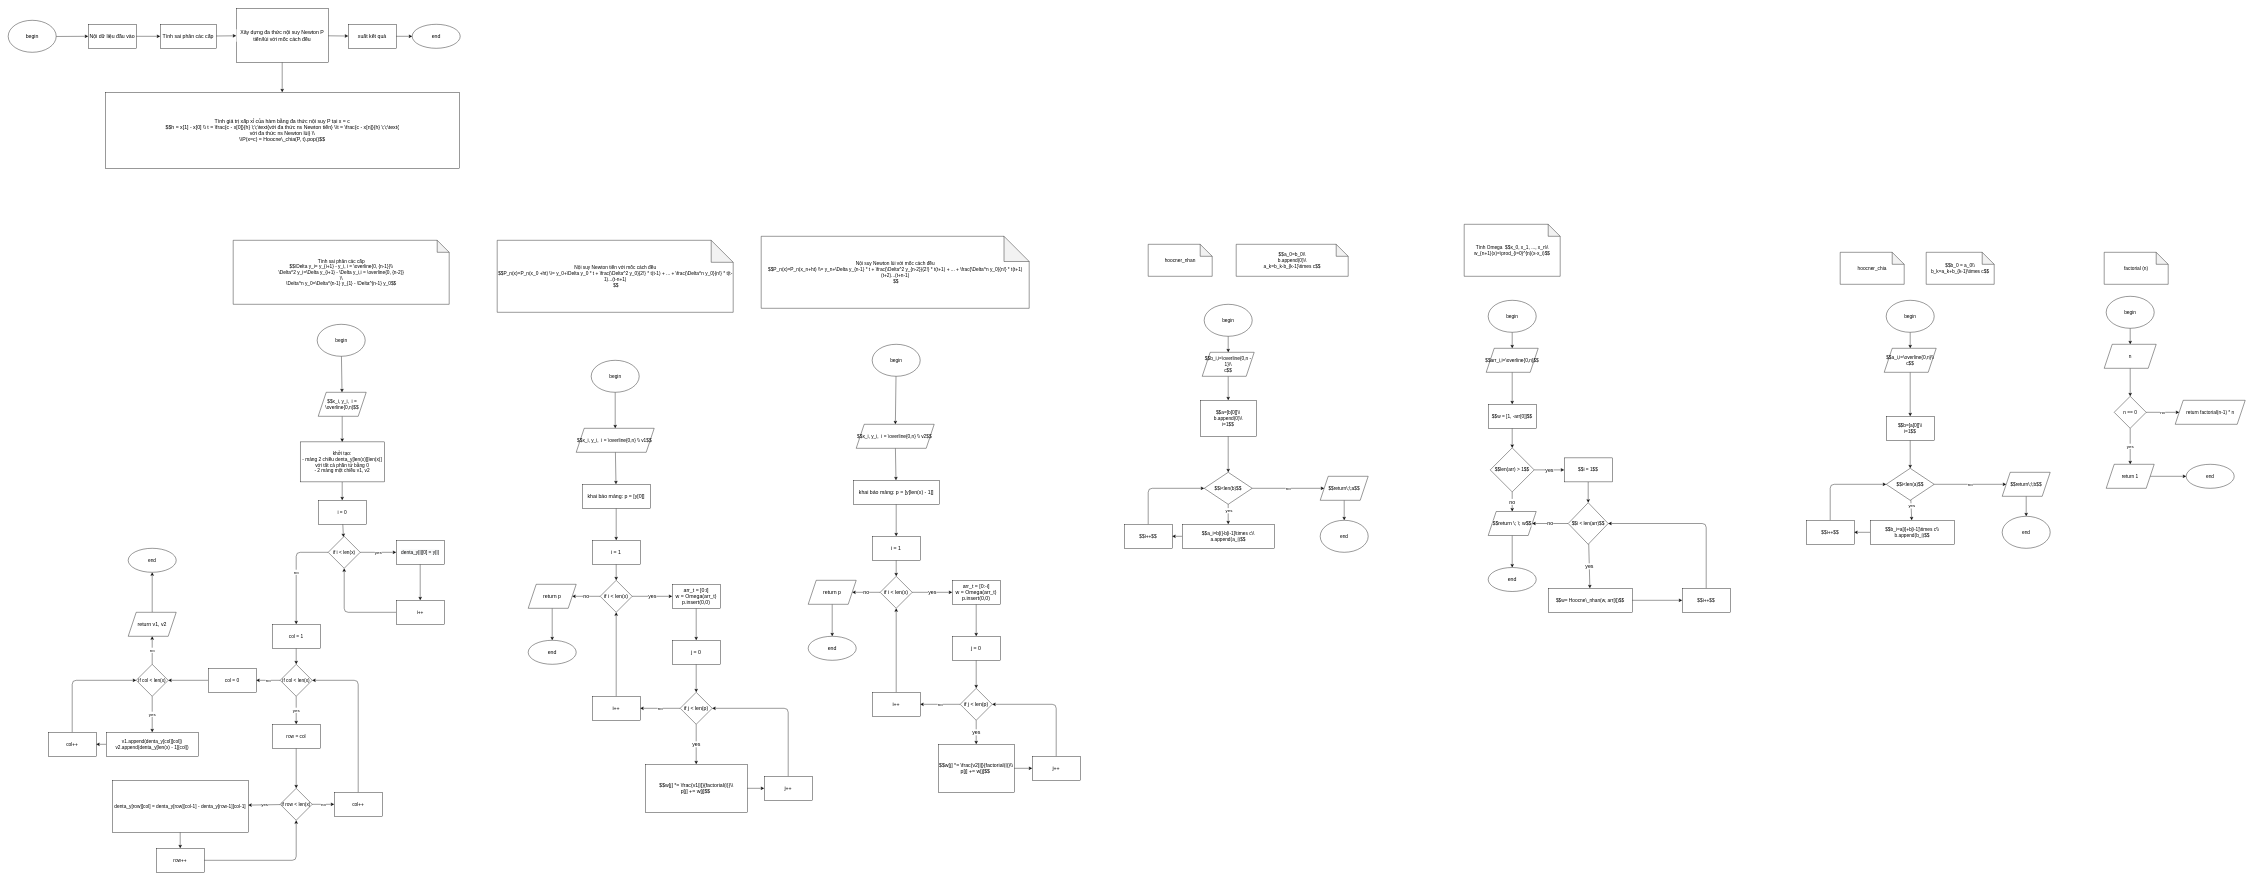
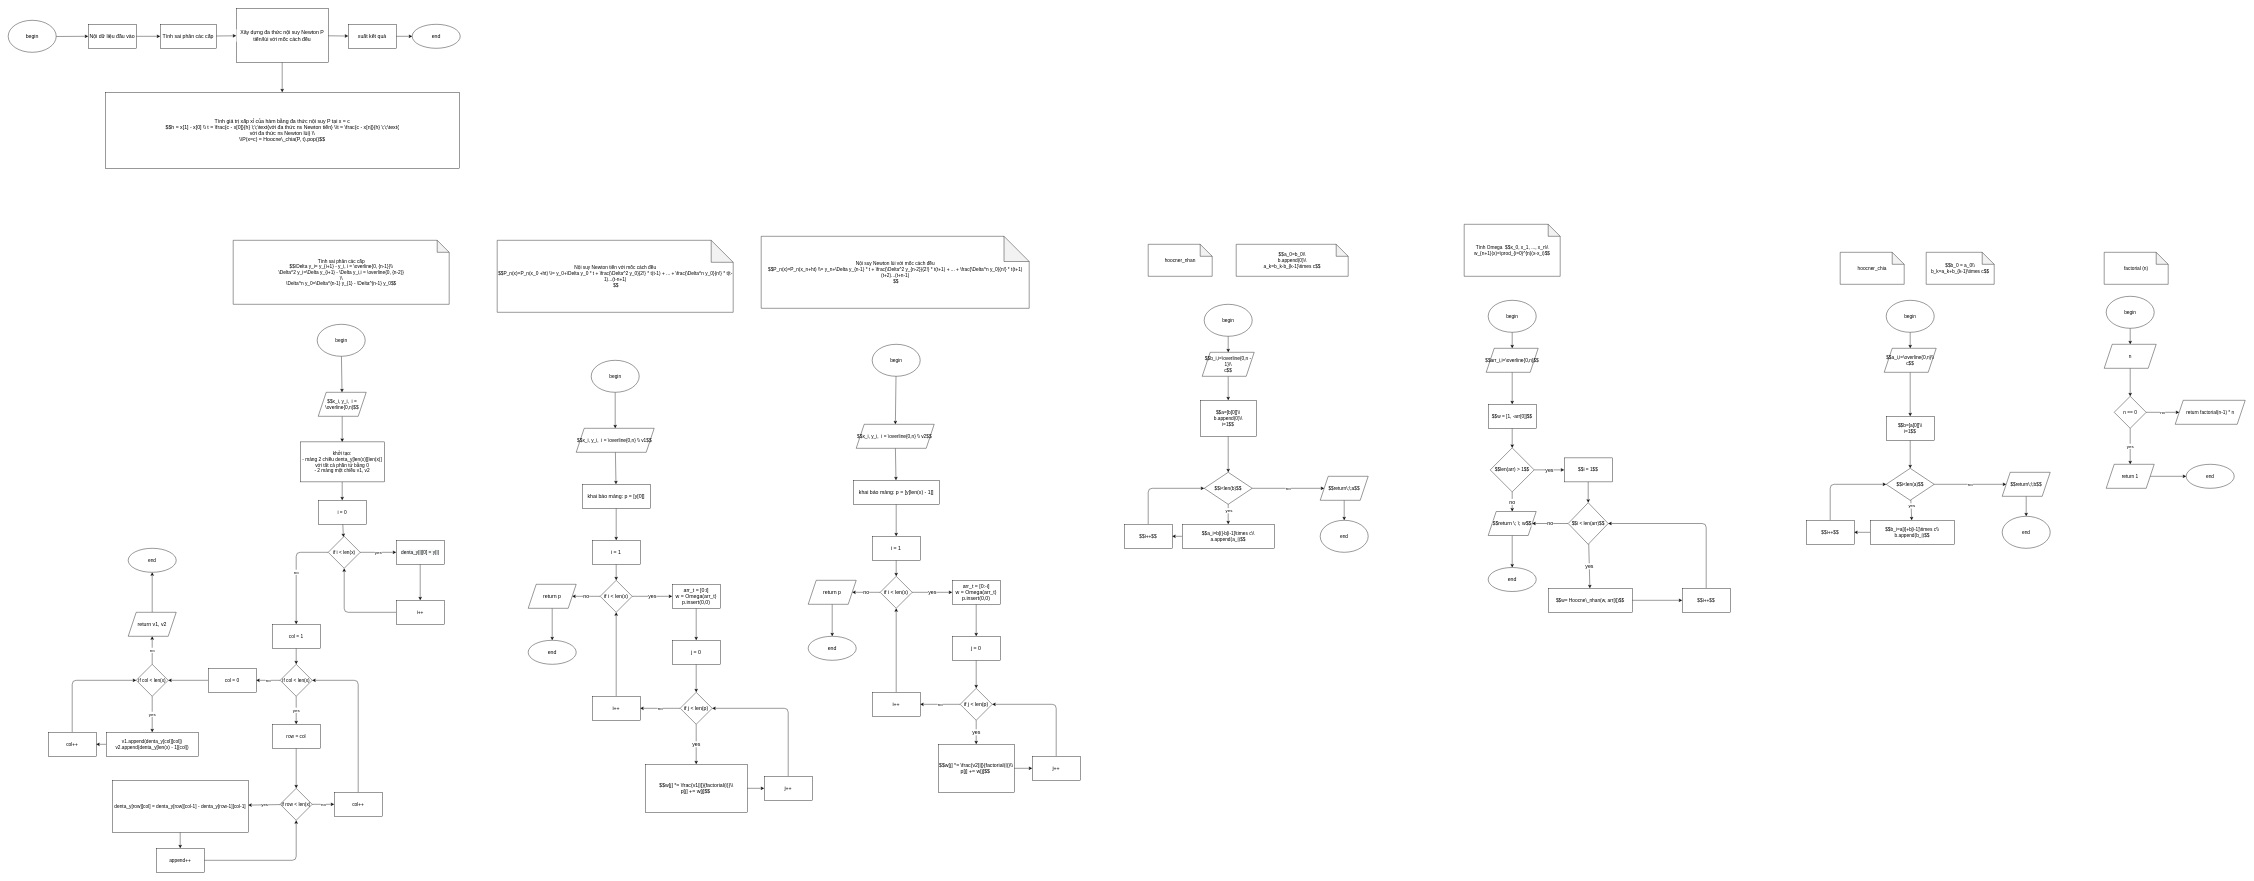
(180, 860) -> (180, 860)
